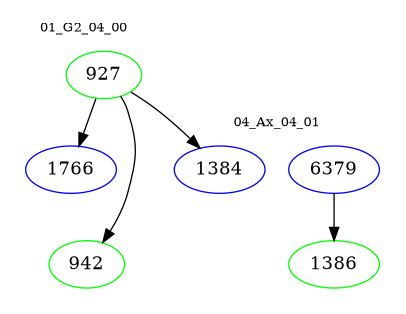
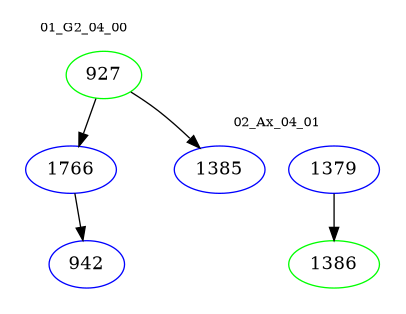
(277, 123) -> (277, 123)
(134, 165) -> (78, 210)
(220, 170) -> (220, 170)
(334, 170) -> (334, 170)
(87, 264) -> (87, 264)
